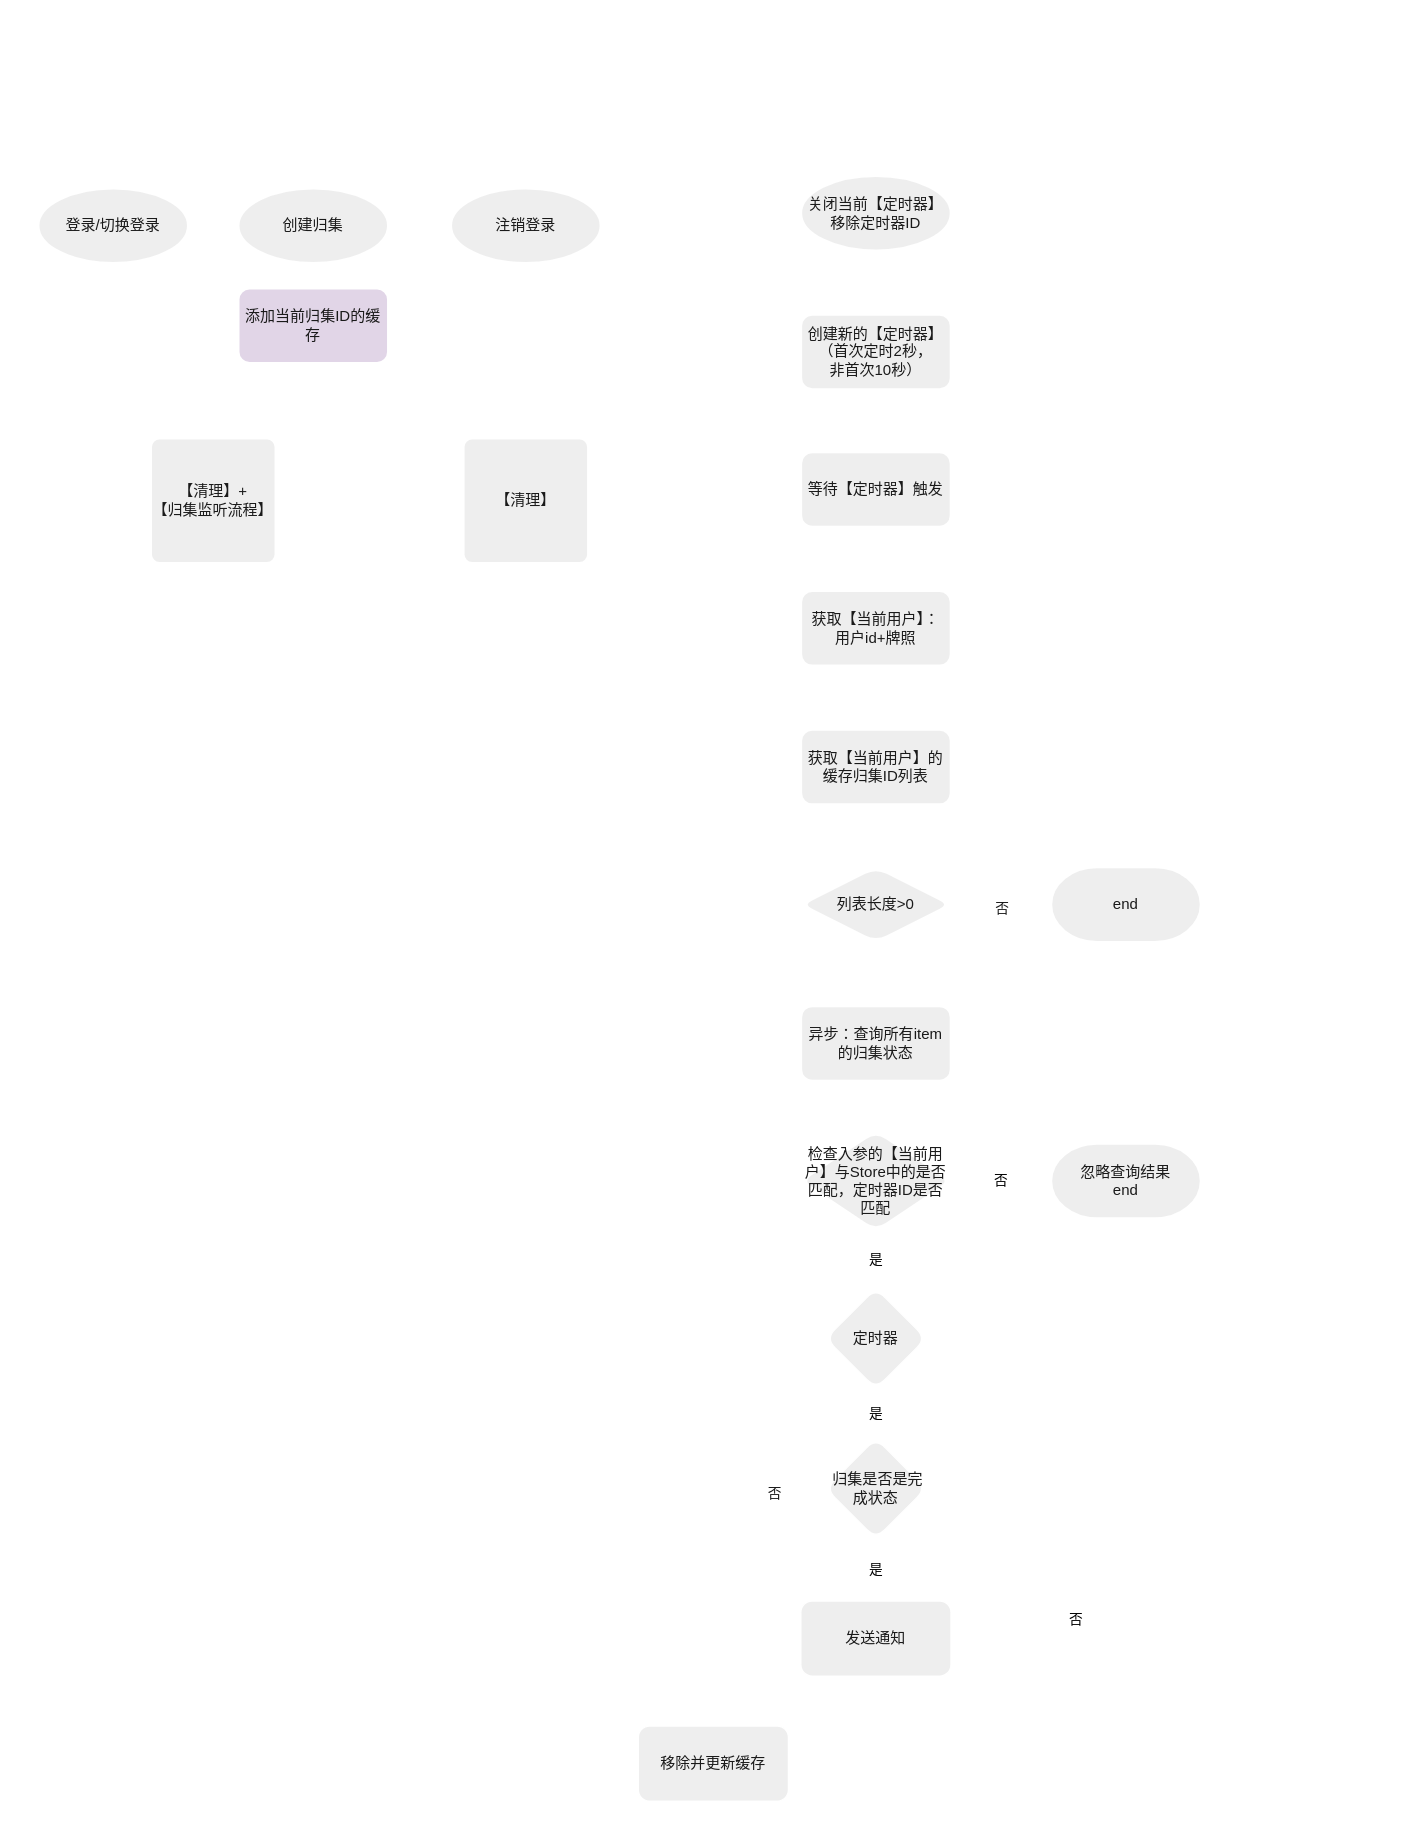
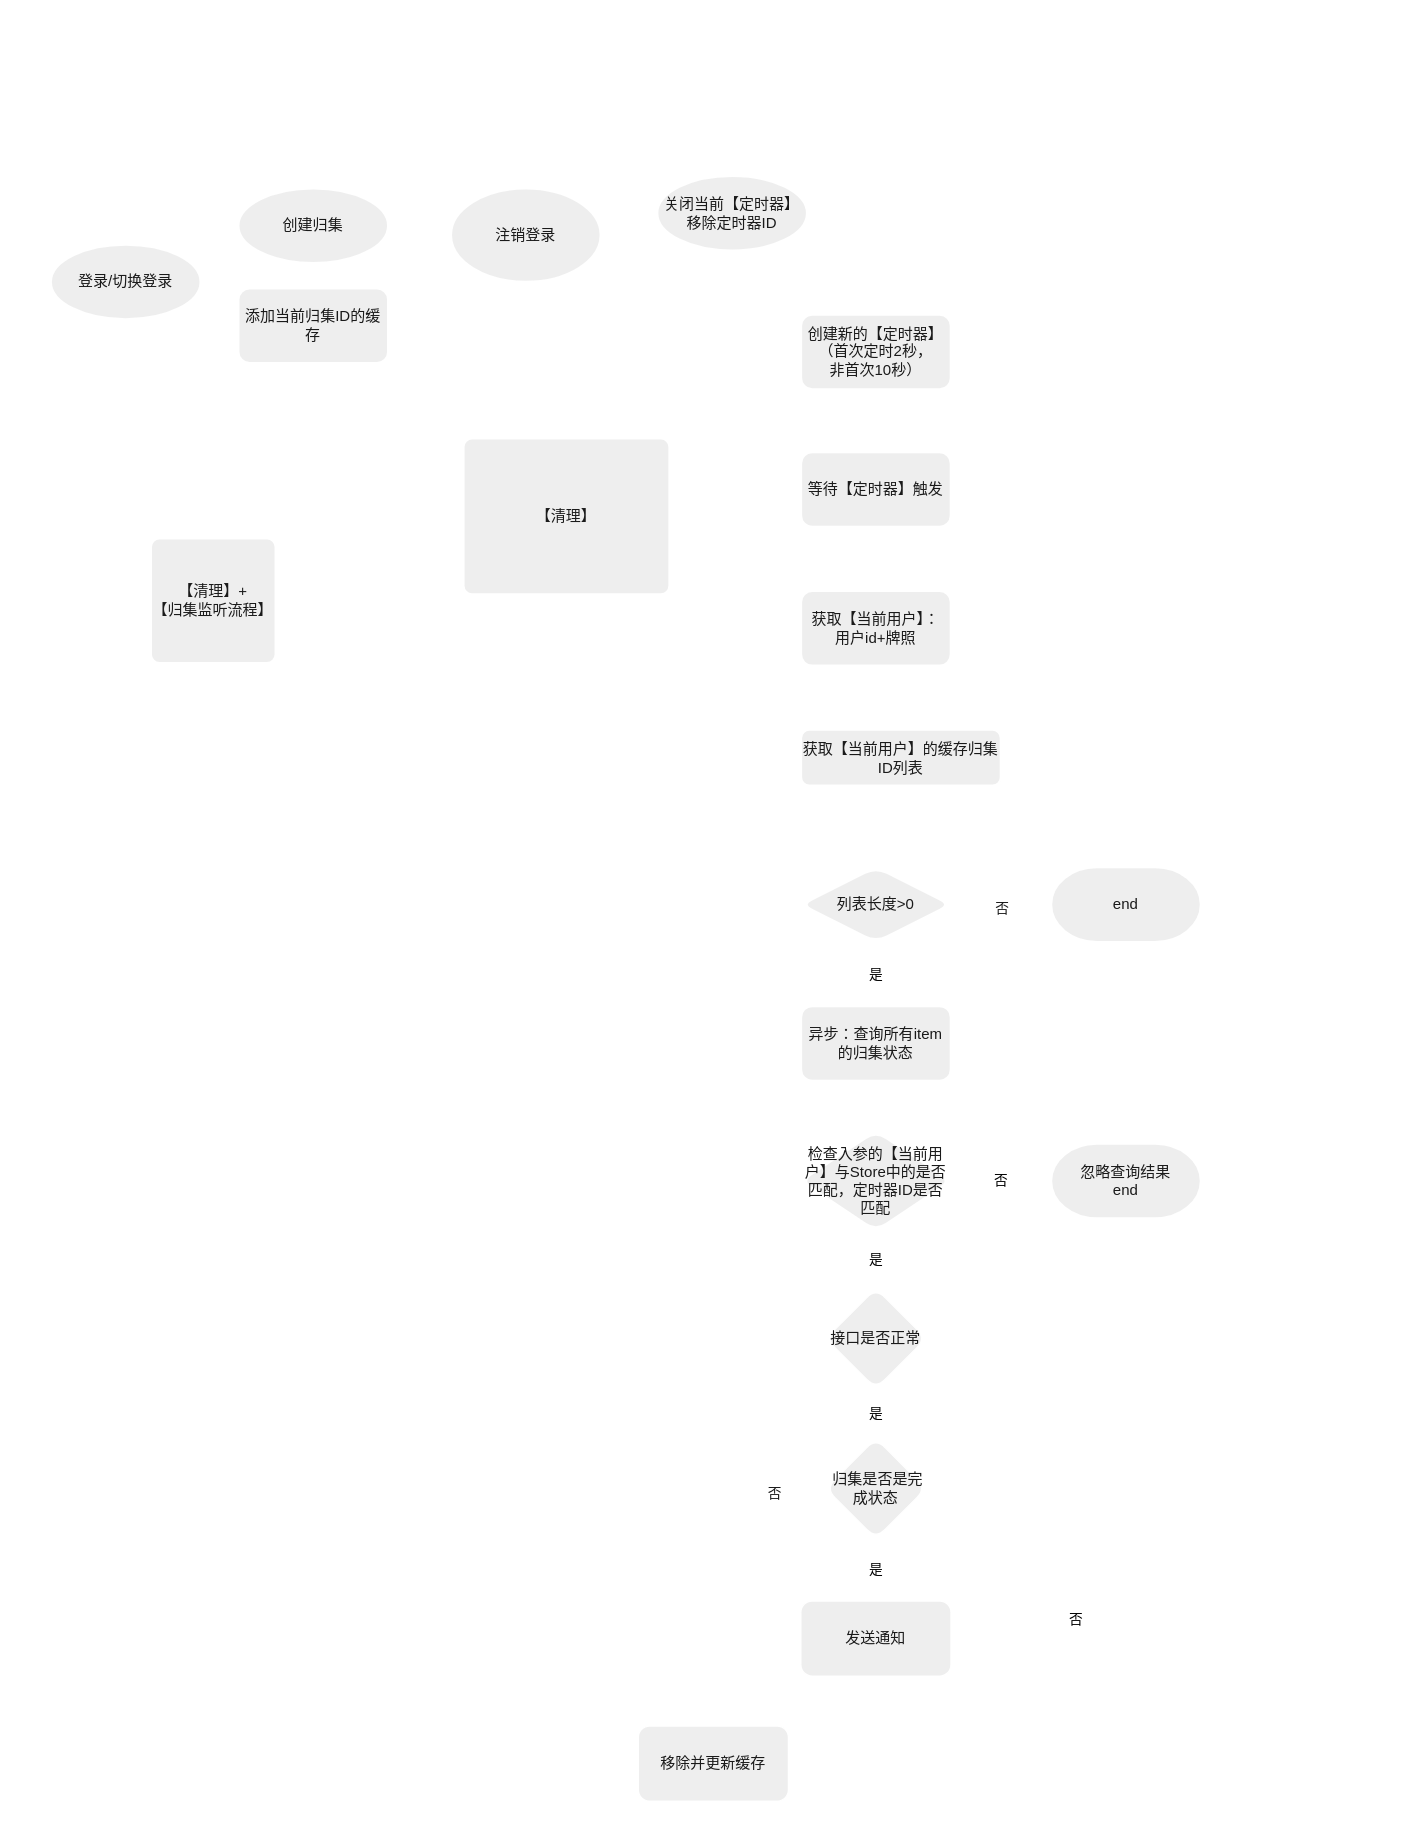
(876, 213) -> (732, 213)
(113, 226) -> (126, 282)
(526, 226) -> (526, 235)
(313, 326) -> (313, 326)
(213, 501) -> (213, 601)
(526, 501) -> (566, 516)
(876, 767) -> (901, 758)
none -> (876, 974)
(876, 1338) -> (876, 1338)
